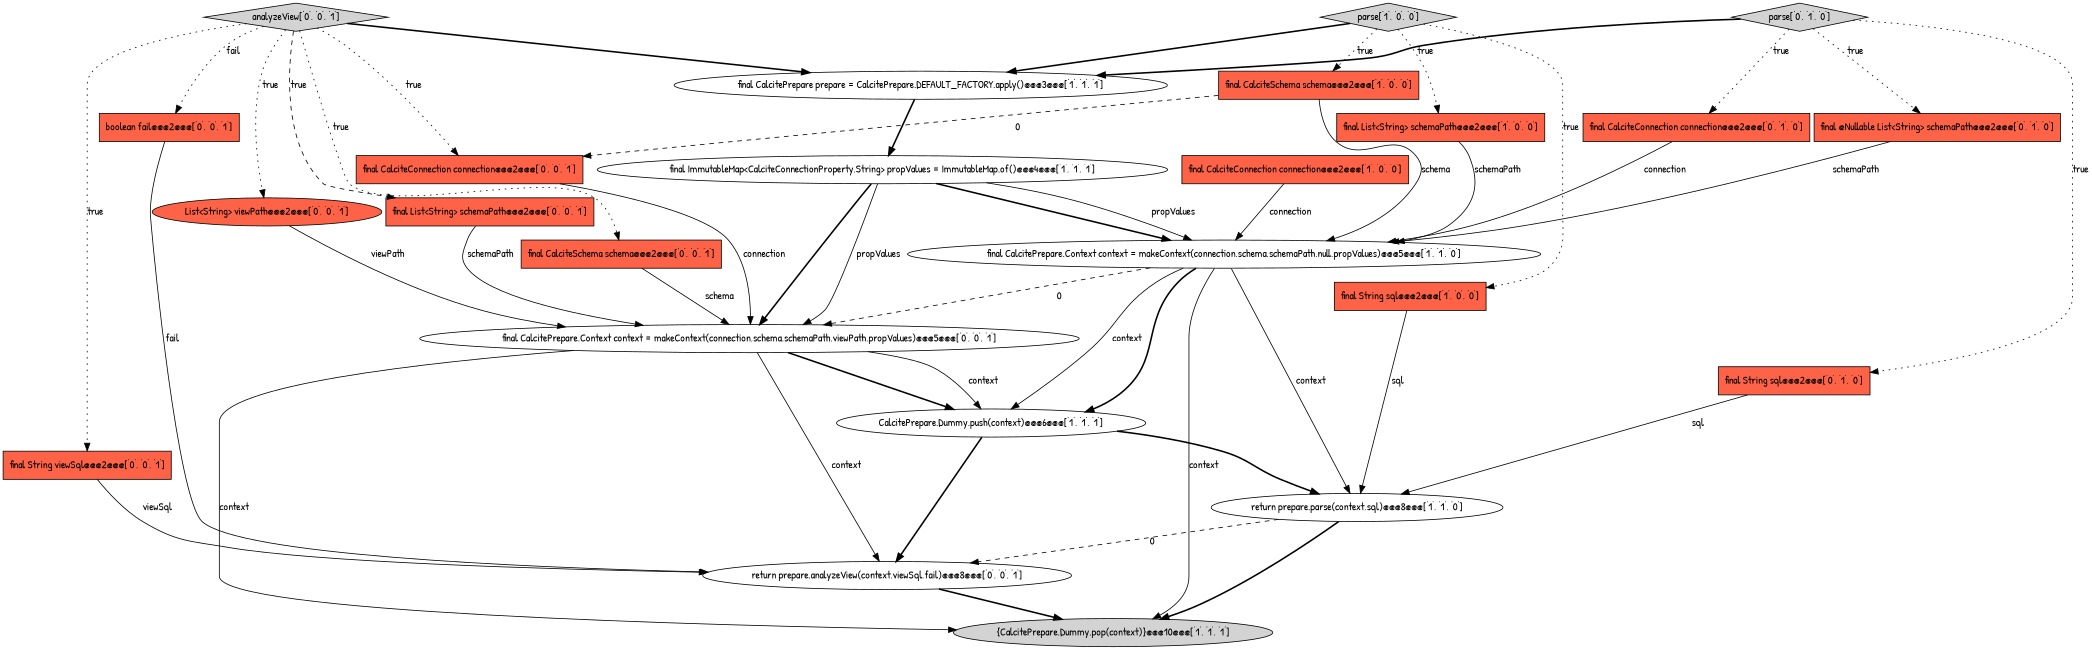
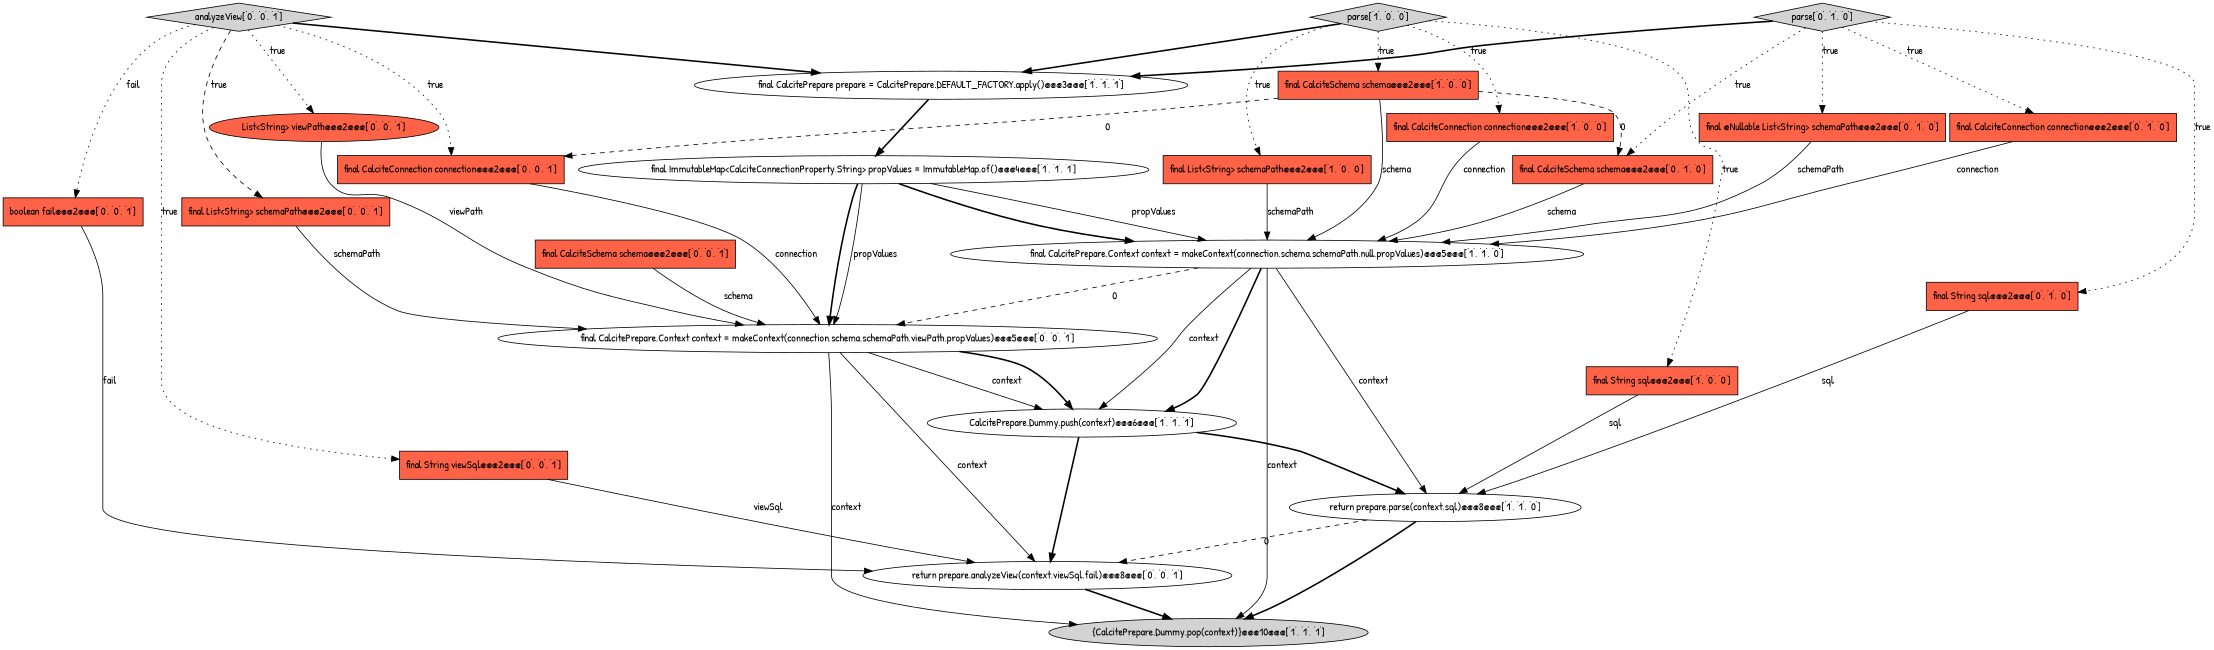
none -> (1465, 53)
none -> (1613, 170)
(412, 195) -> none
